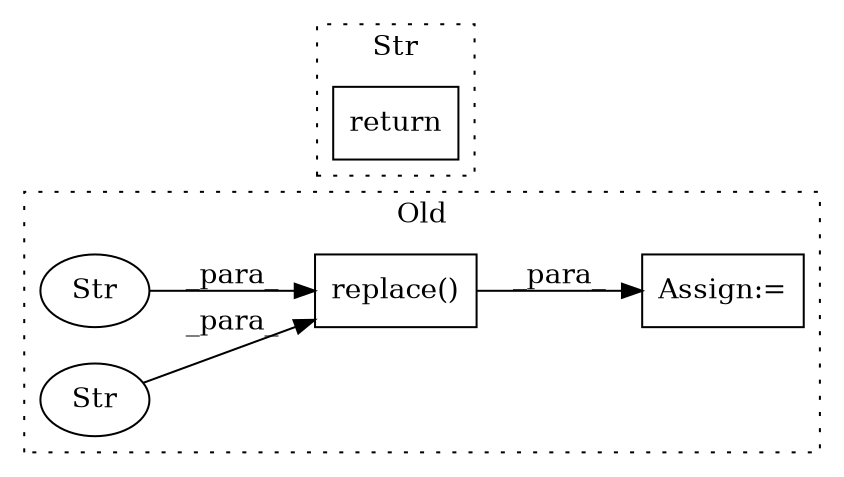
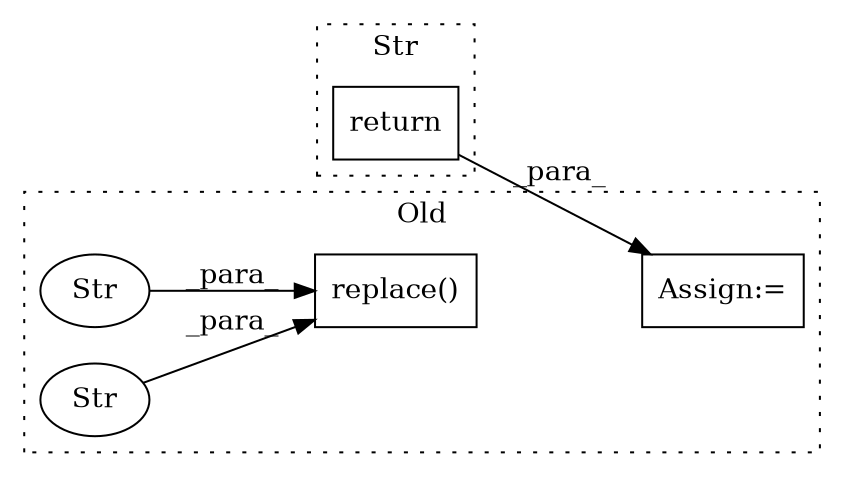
(549, 291) -> (554, 204)
